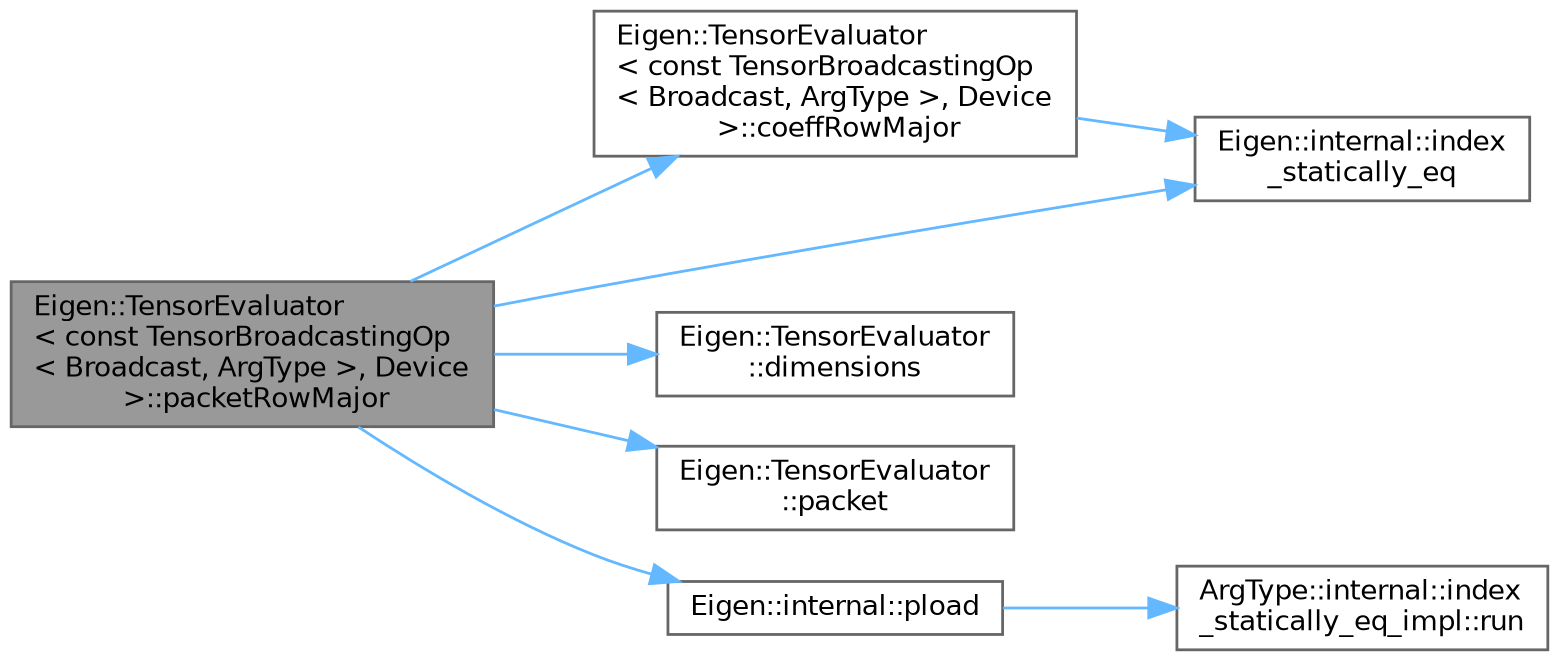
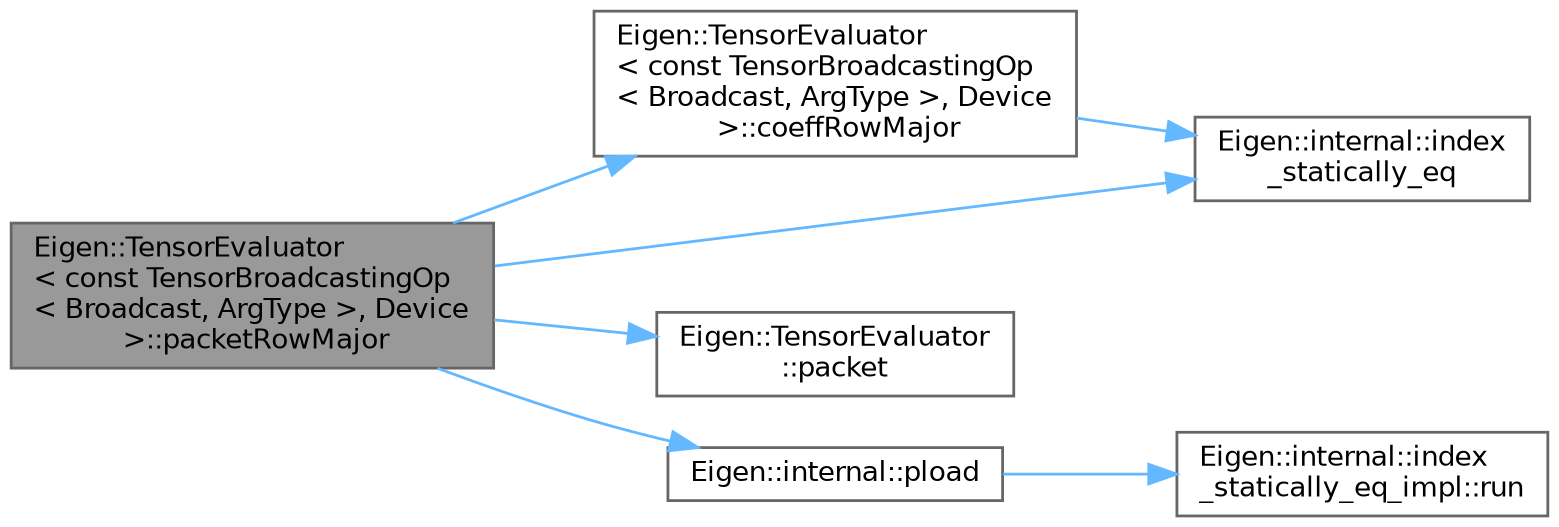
(835, 354) -> none
(1362, 608) -> (1362, 474)
